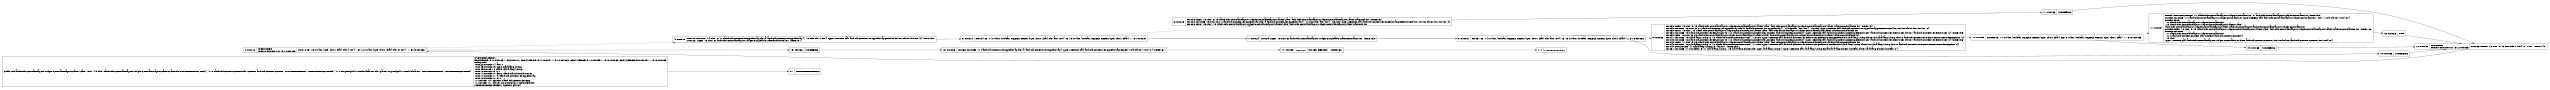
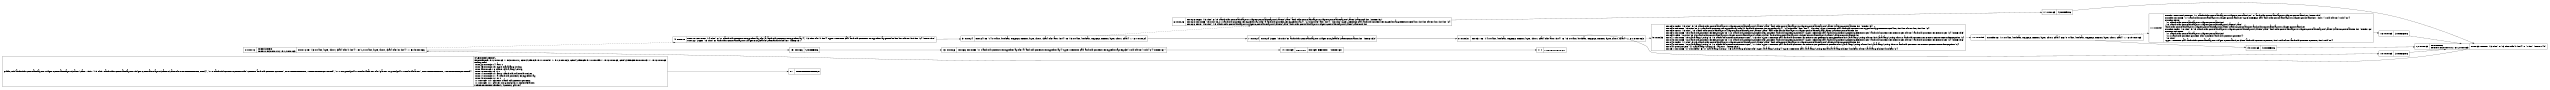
(2401, 34) -> (2401, 34)
